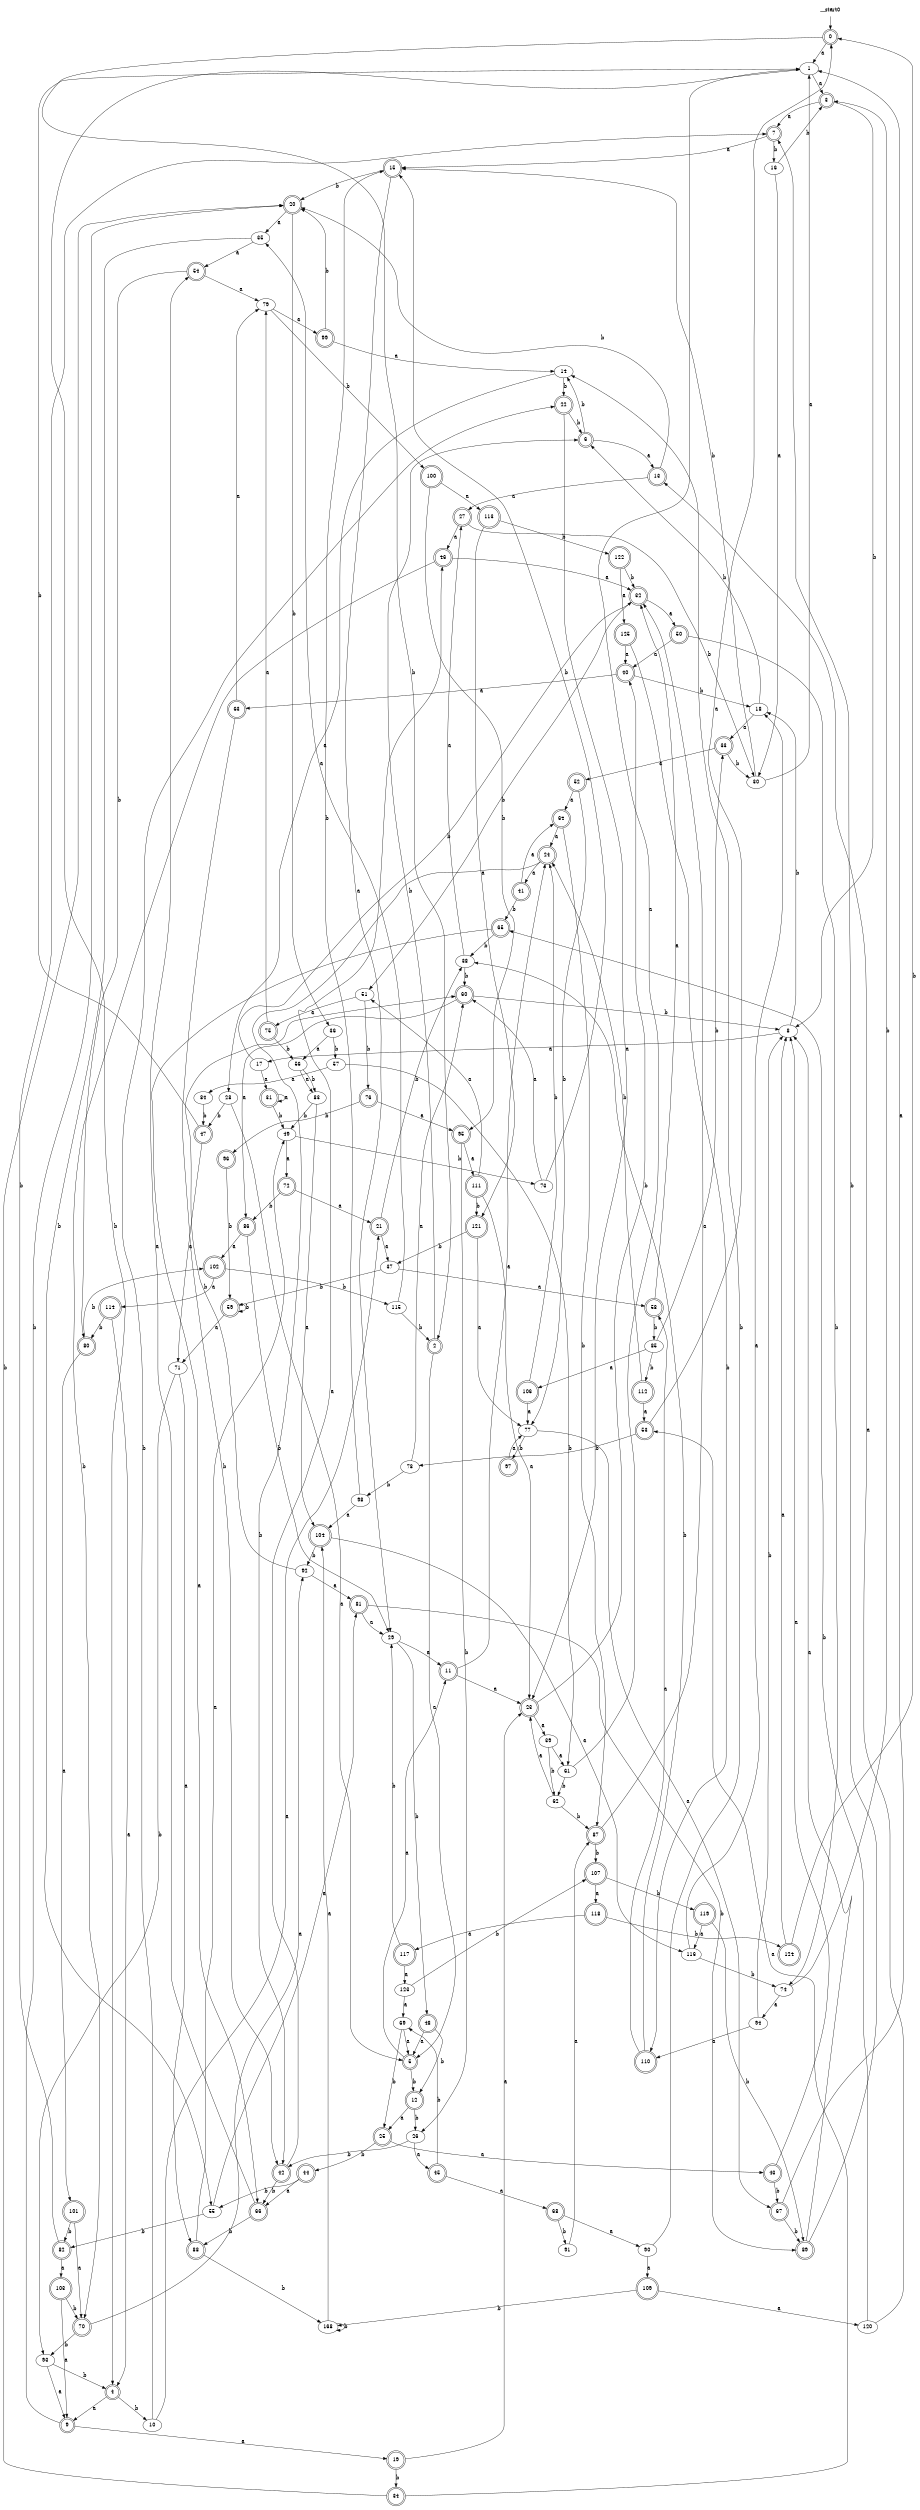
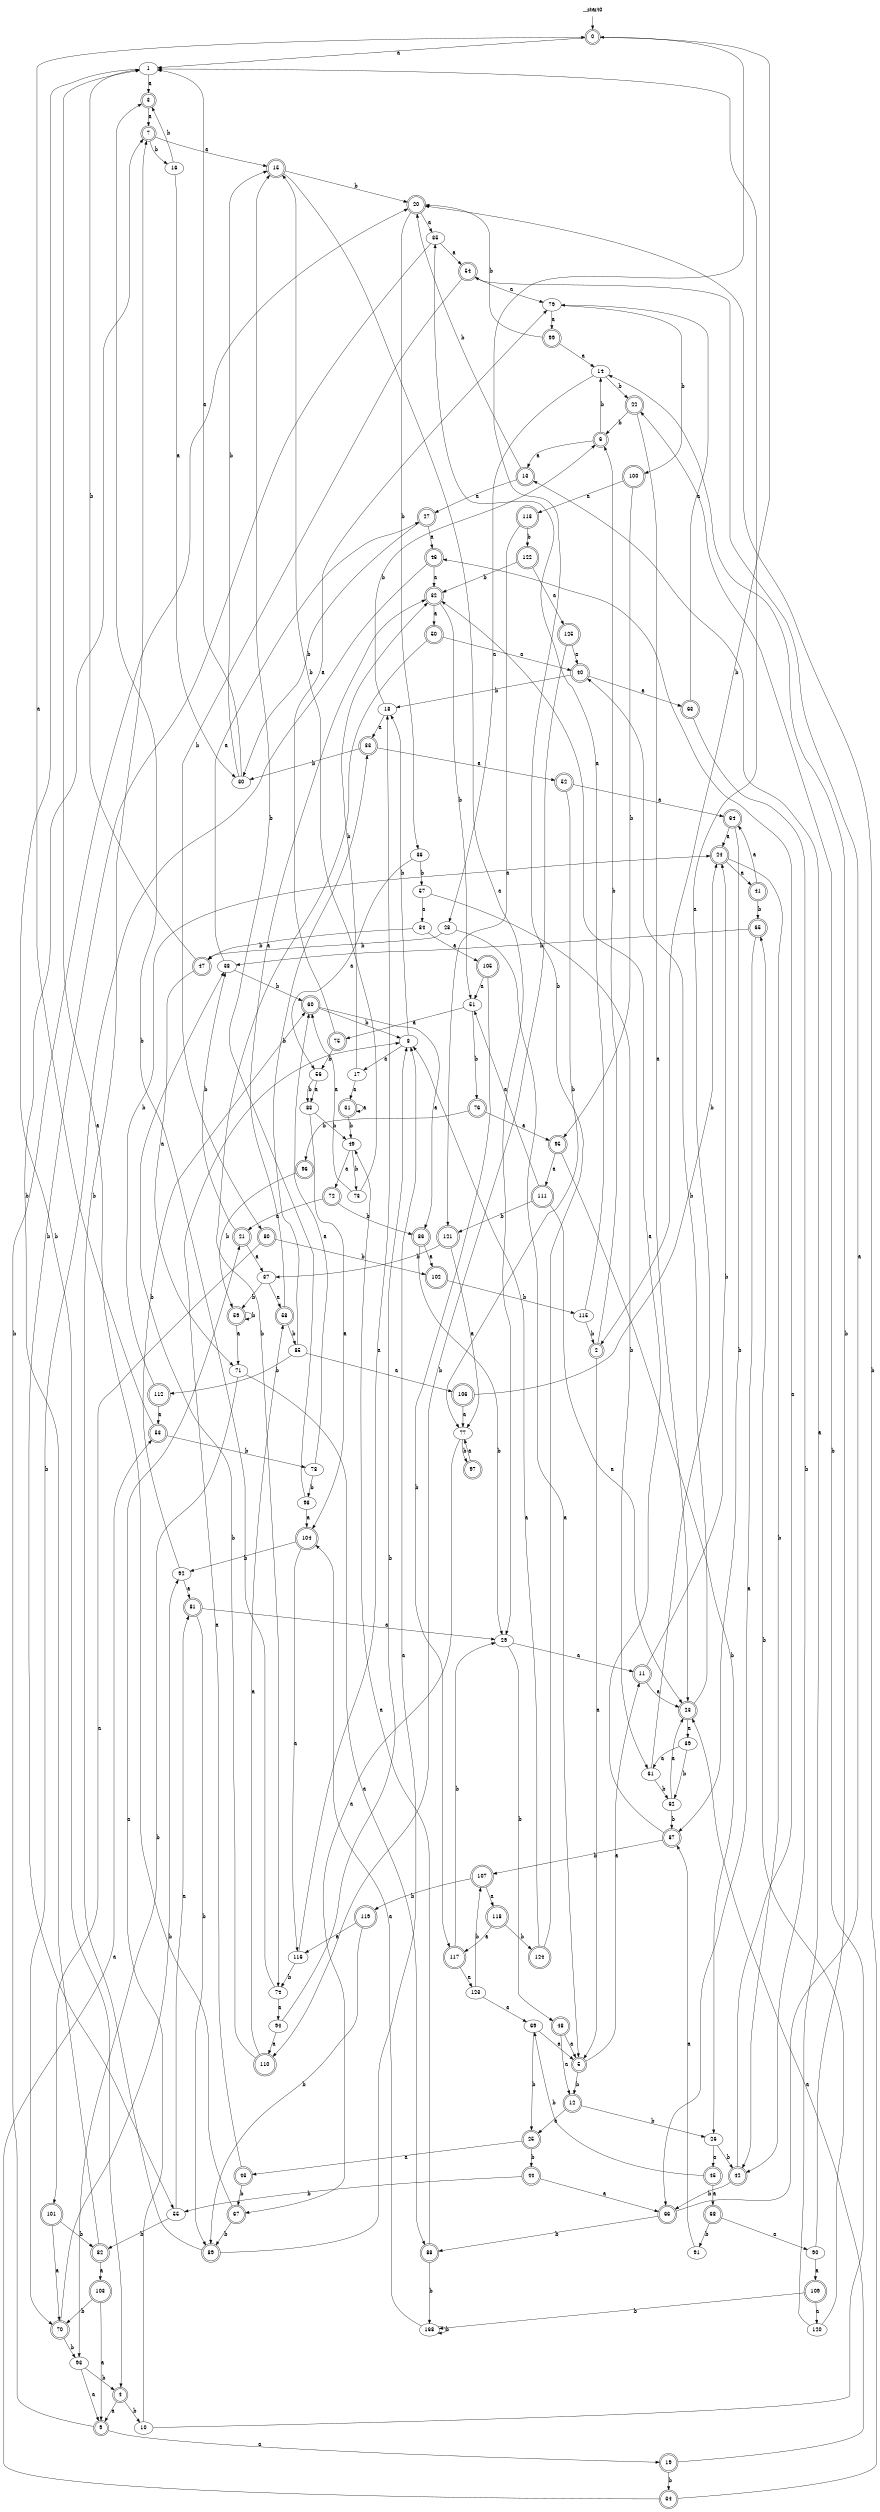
(873, 565) -> none
none -> (488, 966)
(509, 1267) -> (727, 1277)
(110, 1308) -> none
(300, 1934) -> (170, 1937)
(442, 2062) -> (567, 2065)
